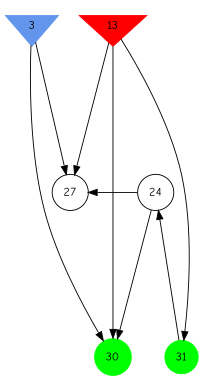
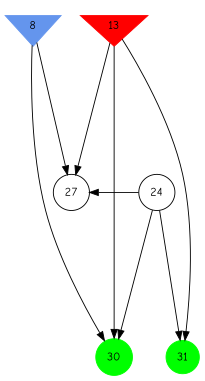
(32, 26) -> (33, 26)
(169, 280) -> (169, 271)
